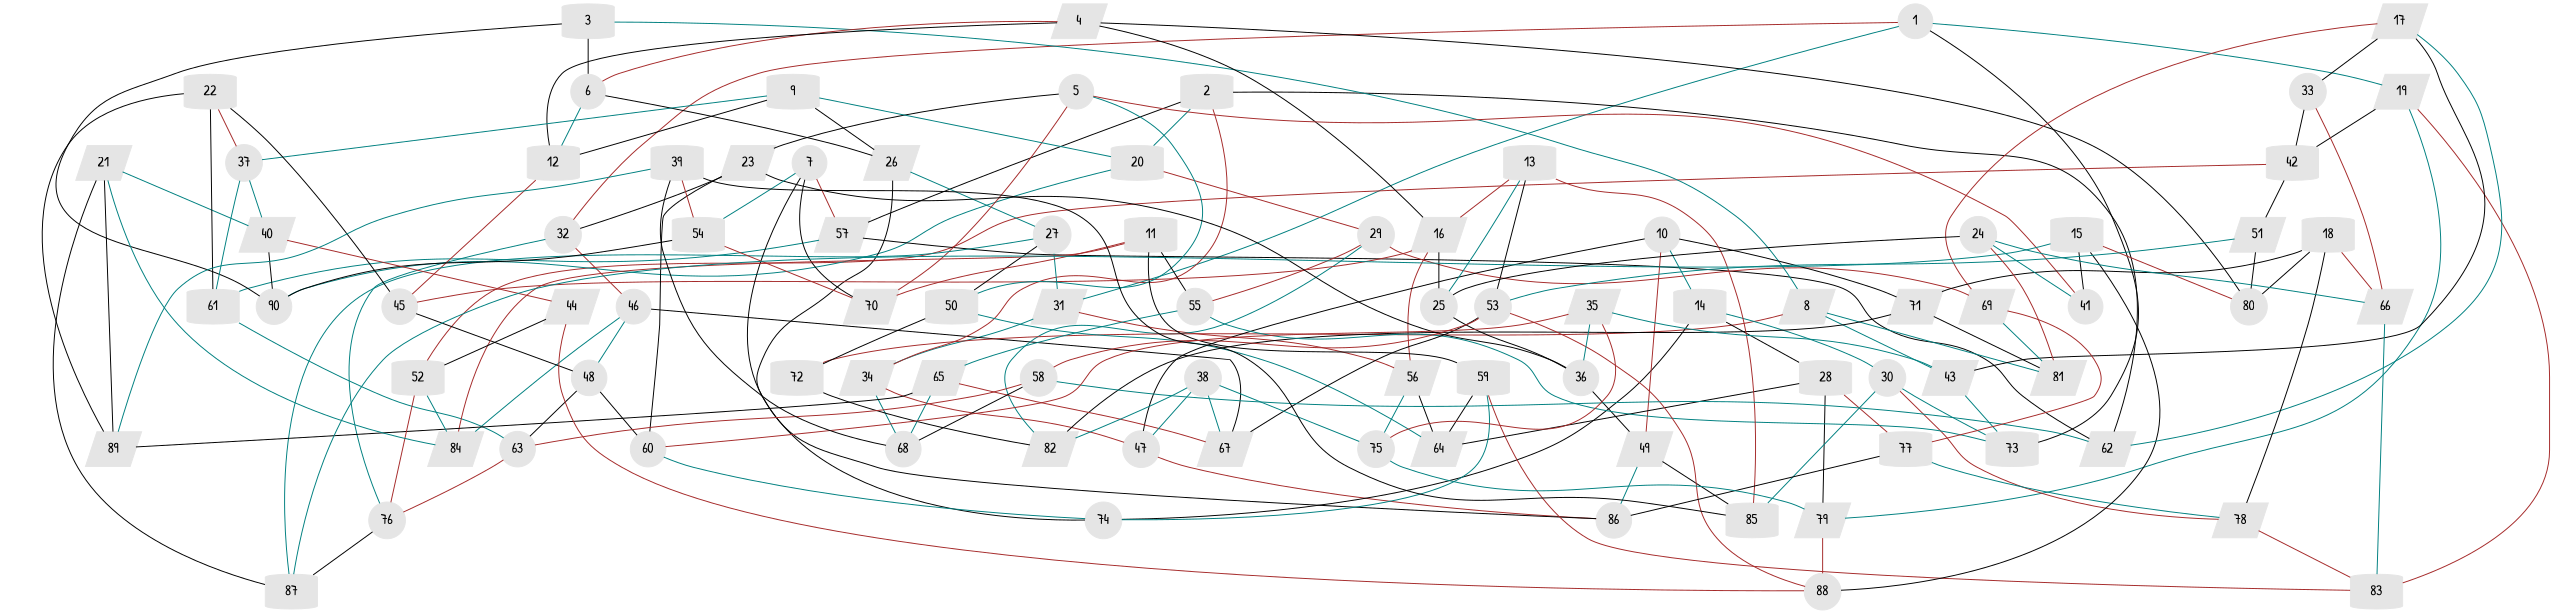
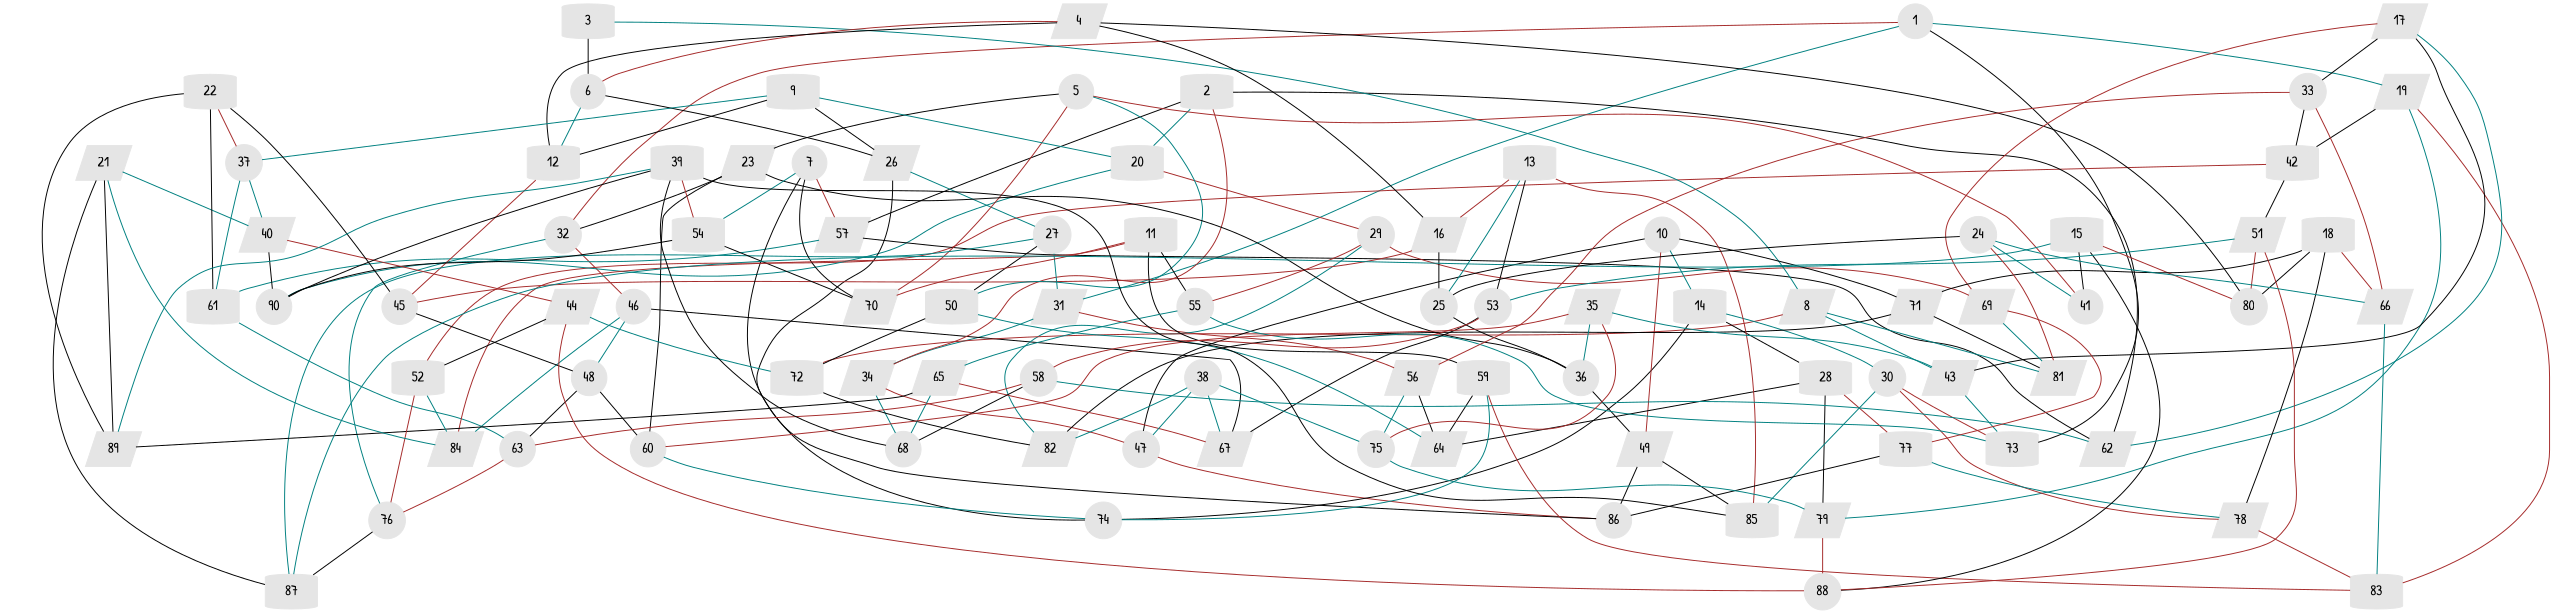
(163, 78) -> (467, 227)
(2253, 270) -> (2253, 270)
(788, 272) -> (788, 272)
(1409, 305) -> (1811, 152)
none -> (679, 348)
(1939, 410) -> (1939, 410)
(1682, 434) -> (2208, 558)
(1631, 480) -> (1631, 480)
